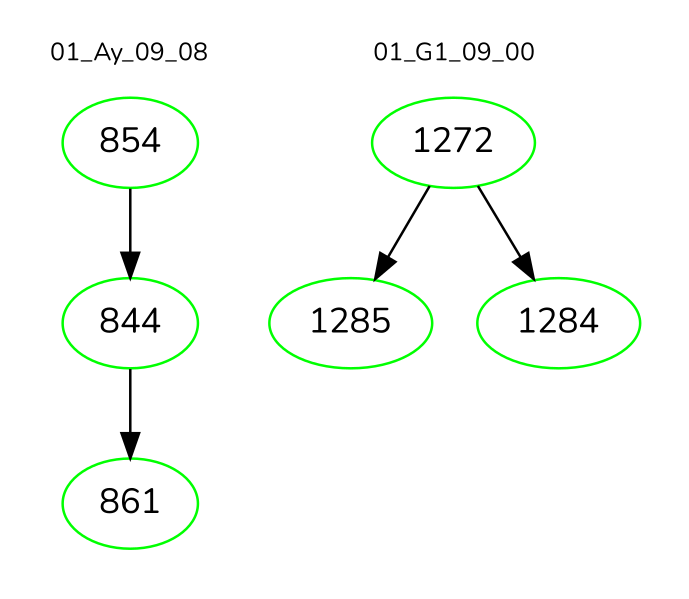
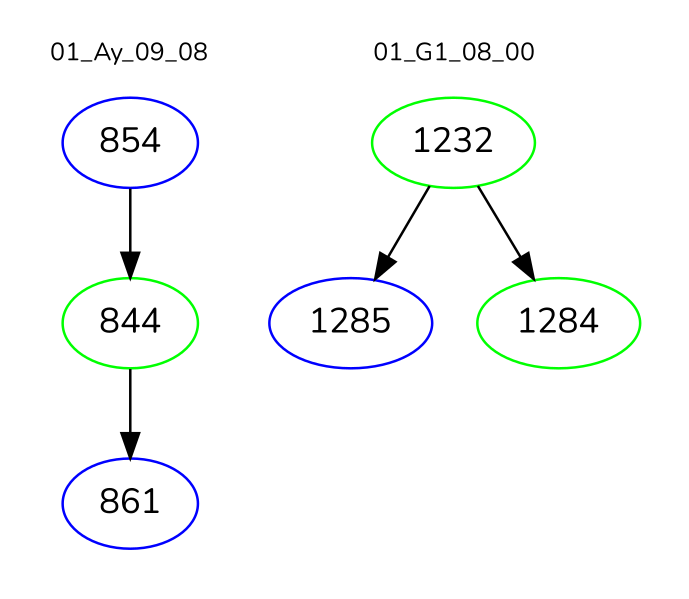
(455, 54) -> (455, 54)
(130, 143) -> (130, 143)
(454, 143) -> (454, 143)
(351, 323) -> (351, 323)
(130, 504) -> (130, 504)
